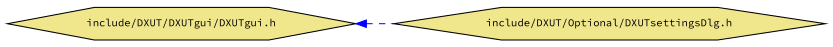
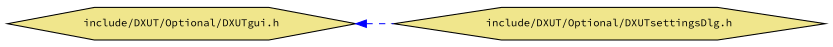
(182, 24) -> (182, 24)
